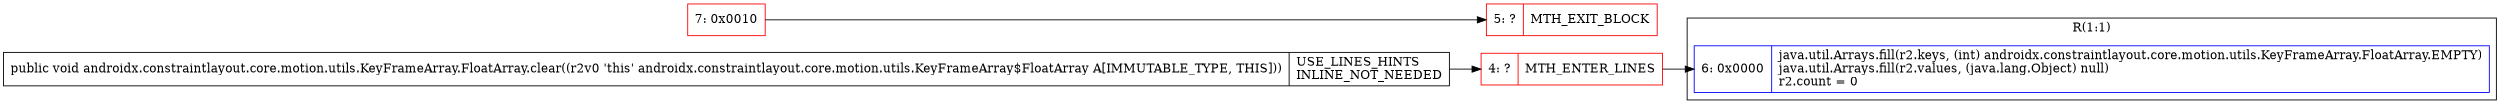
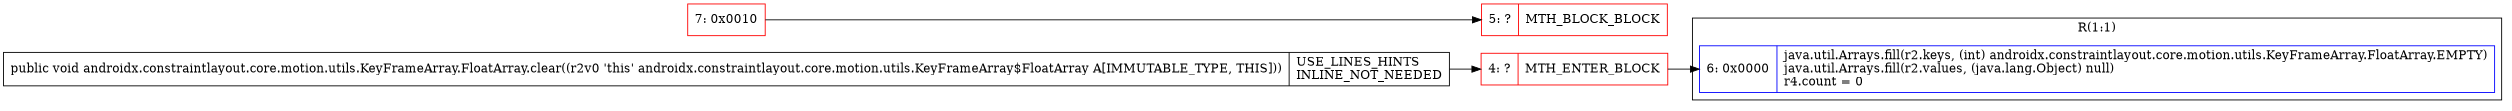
(1590, 19) -> (1593, 19)
(1590, 69) -> (1593, 69)
(1819, 82) -> (1824, 82)
